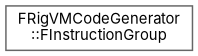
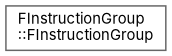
(99, 28) -> (86, 28)
